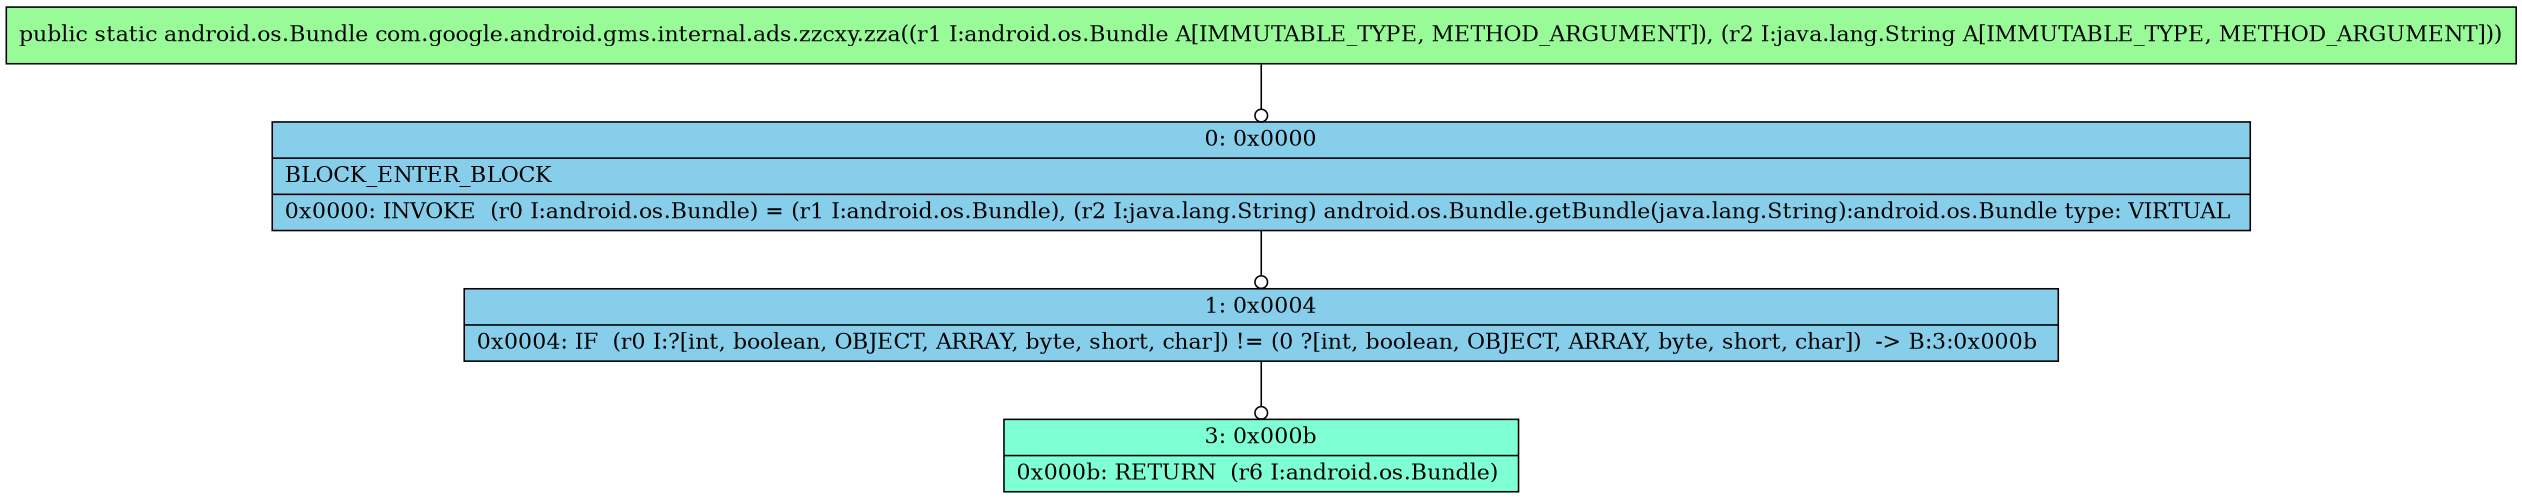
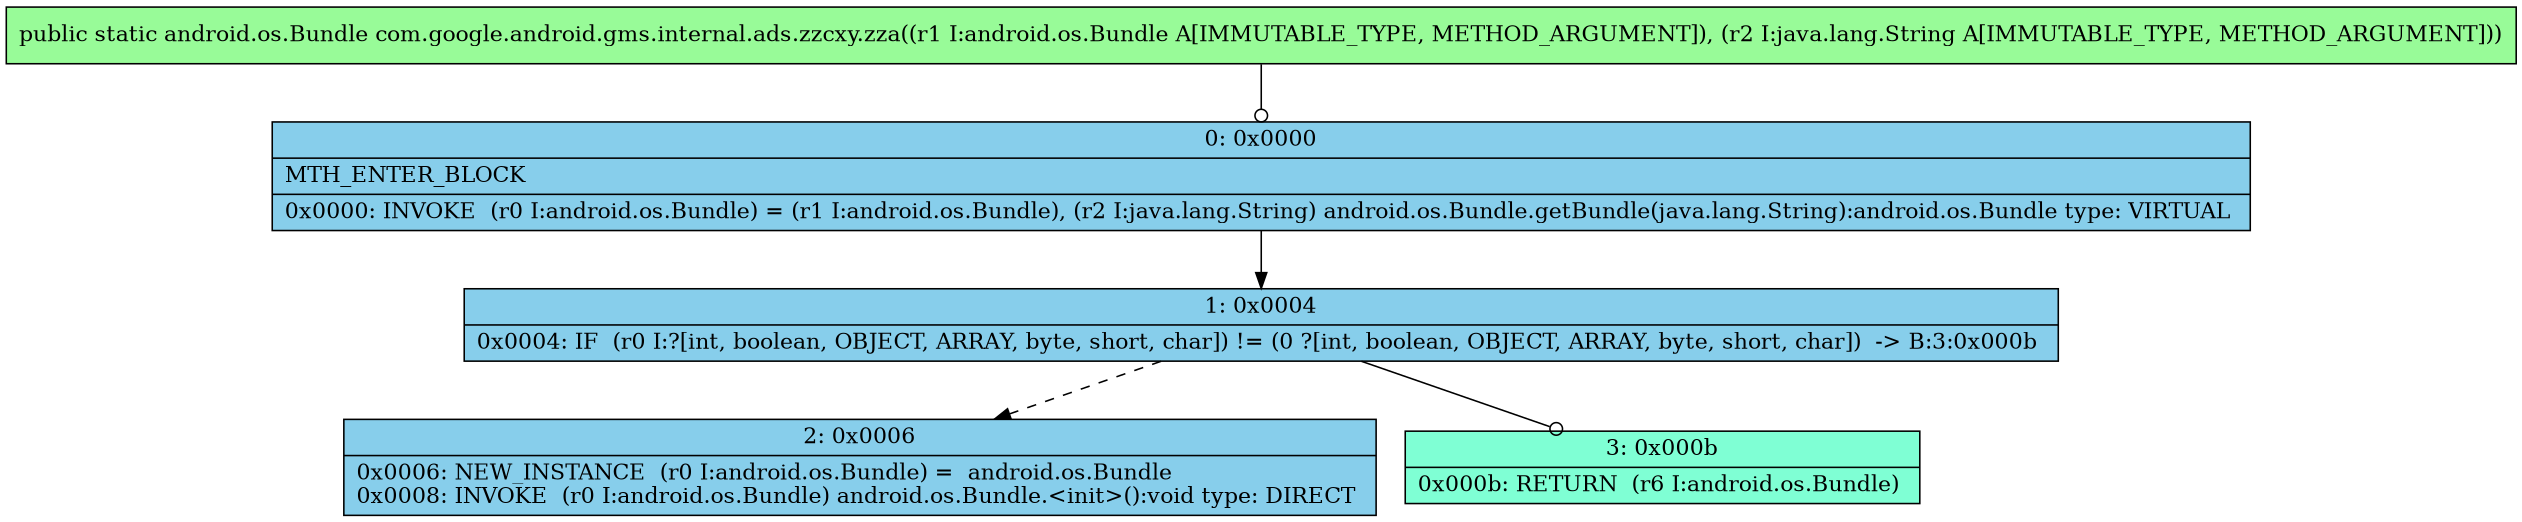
(419, 175) -> (406, 175)
(1261, 253) -> (1261, 252)
none -> (860, 467)
